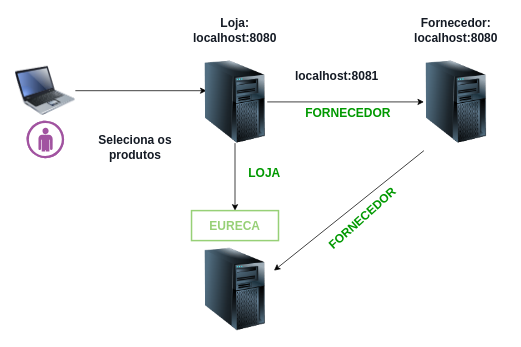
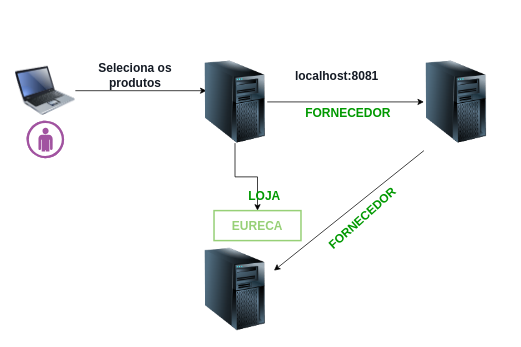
(235, 30) -> none
(456, 30) -> none
(135, 147) -> (135, 75)
(265, 173) -> (265, 195)
(235, 225) -> (258, 225)
